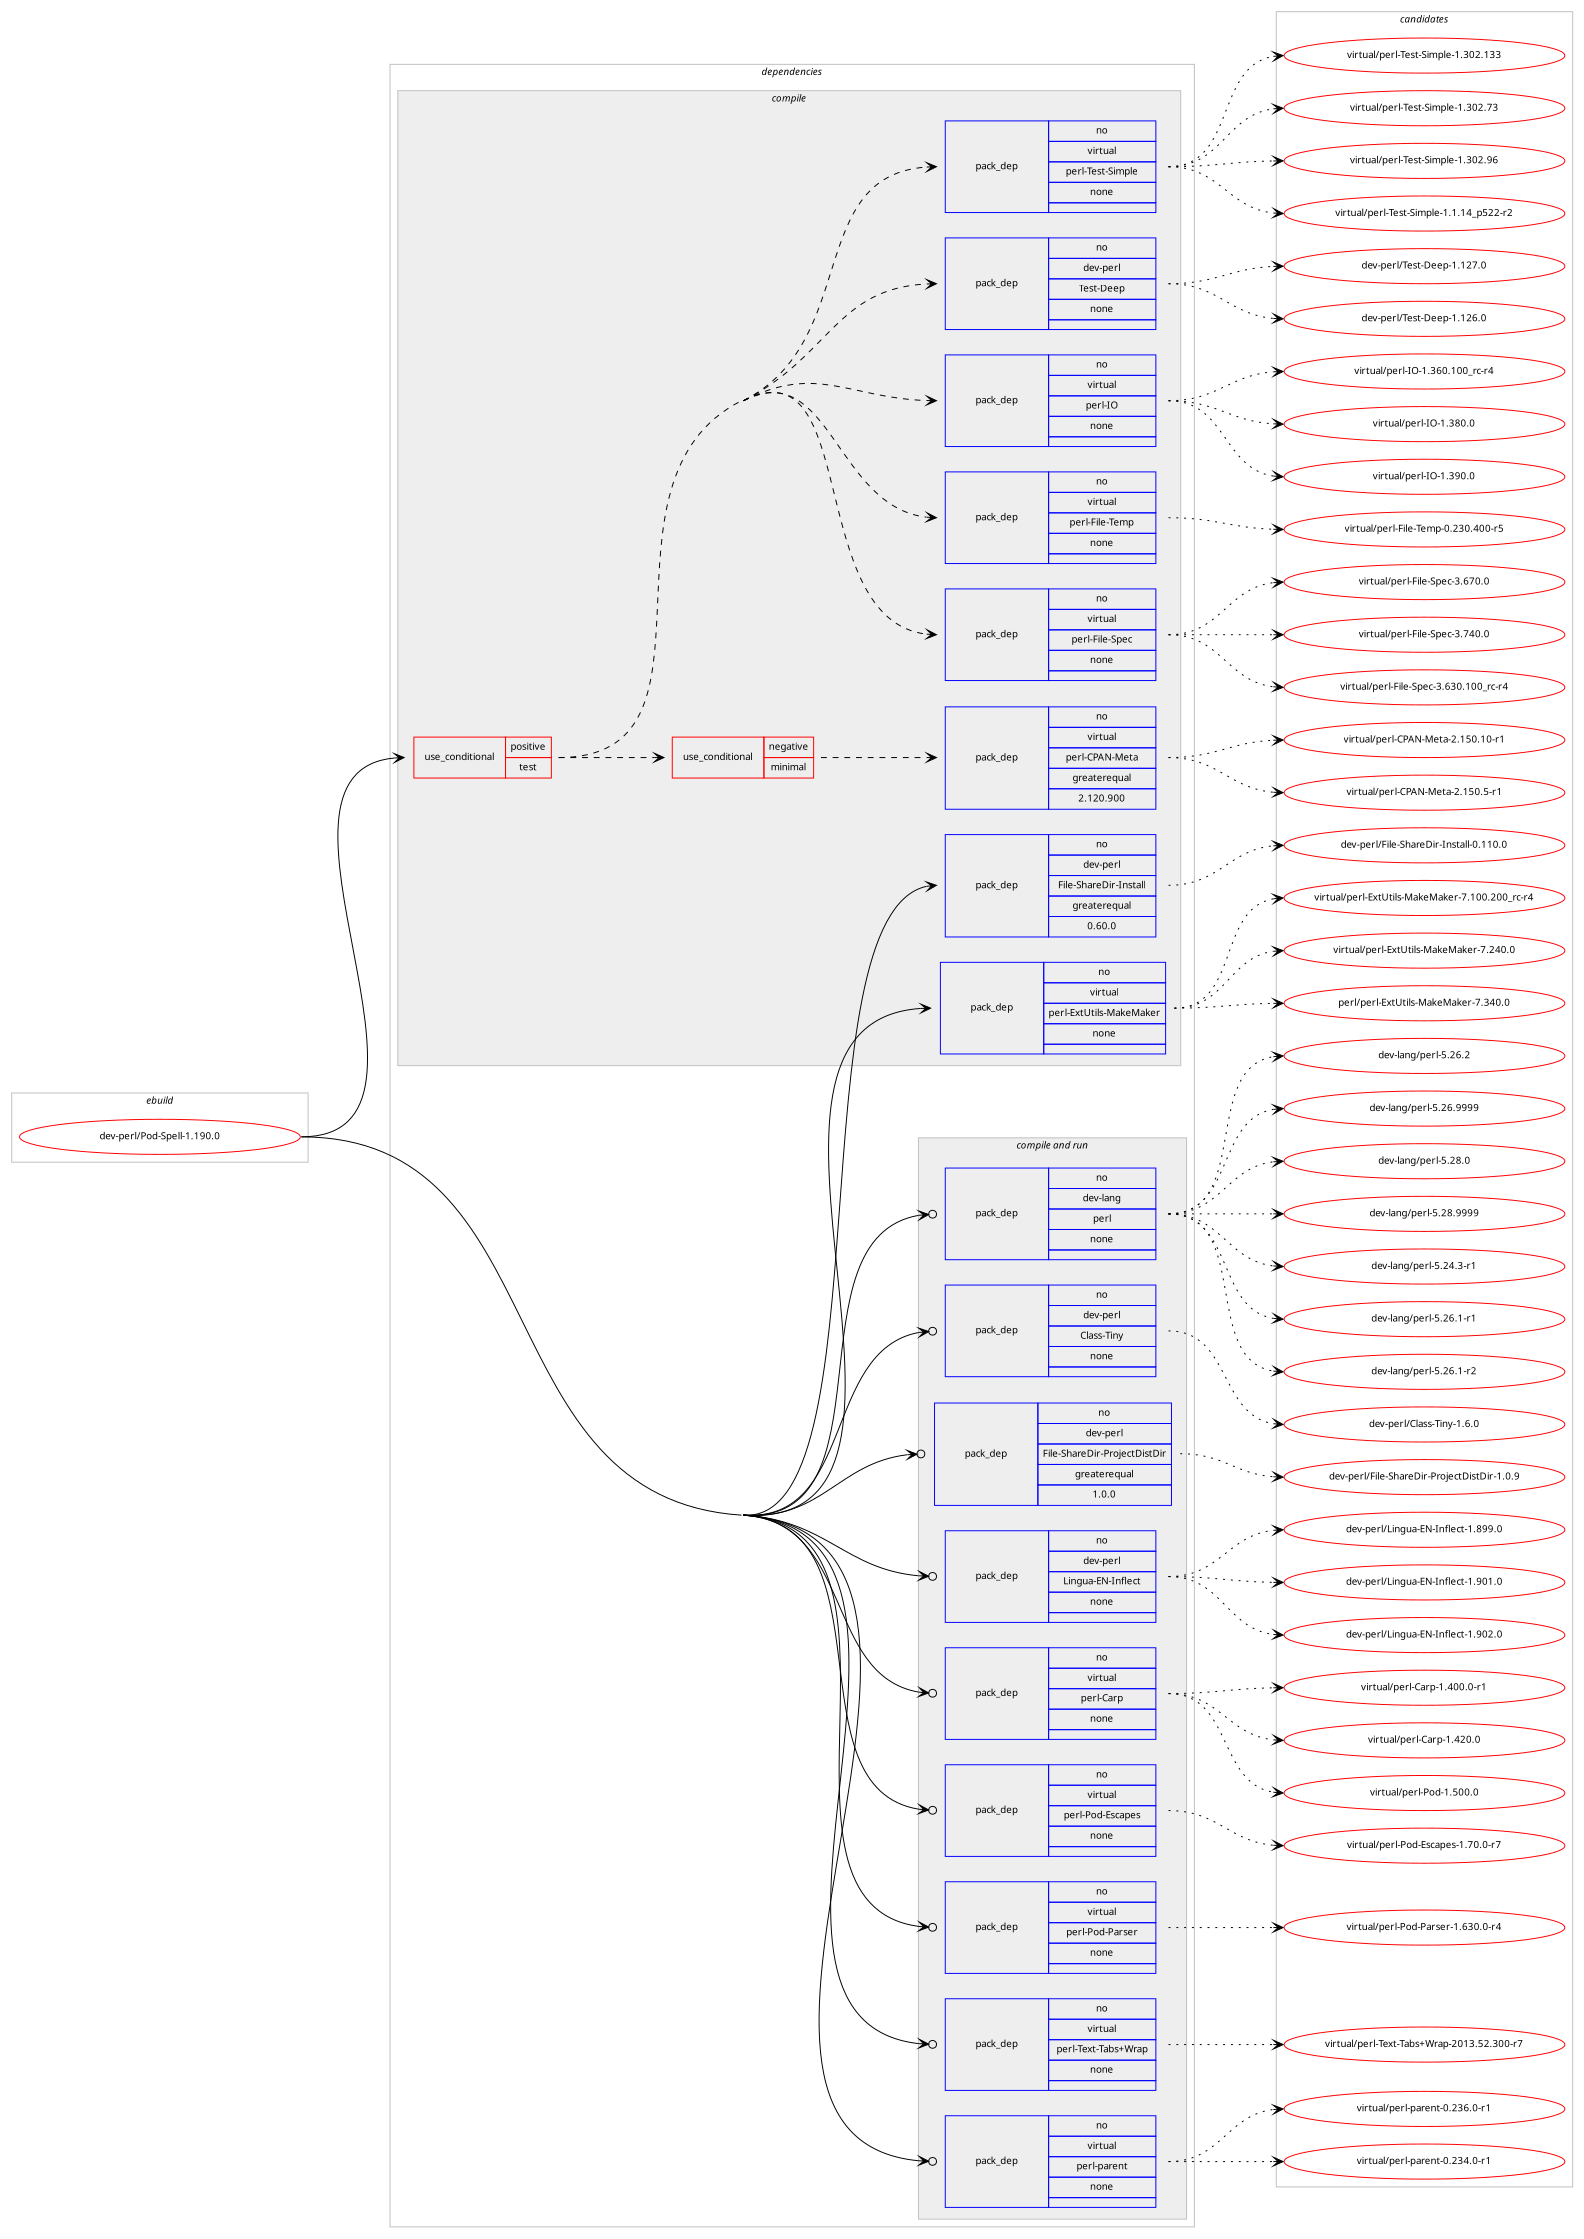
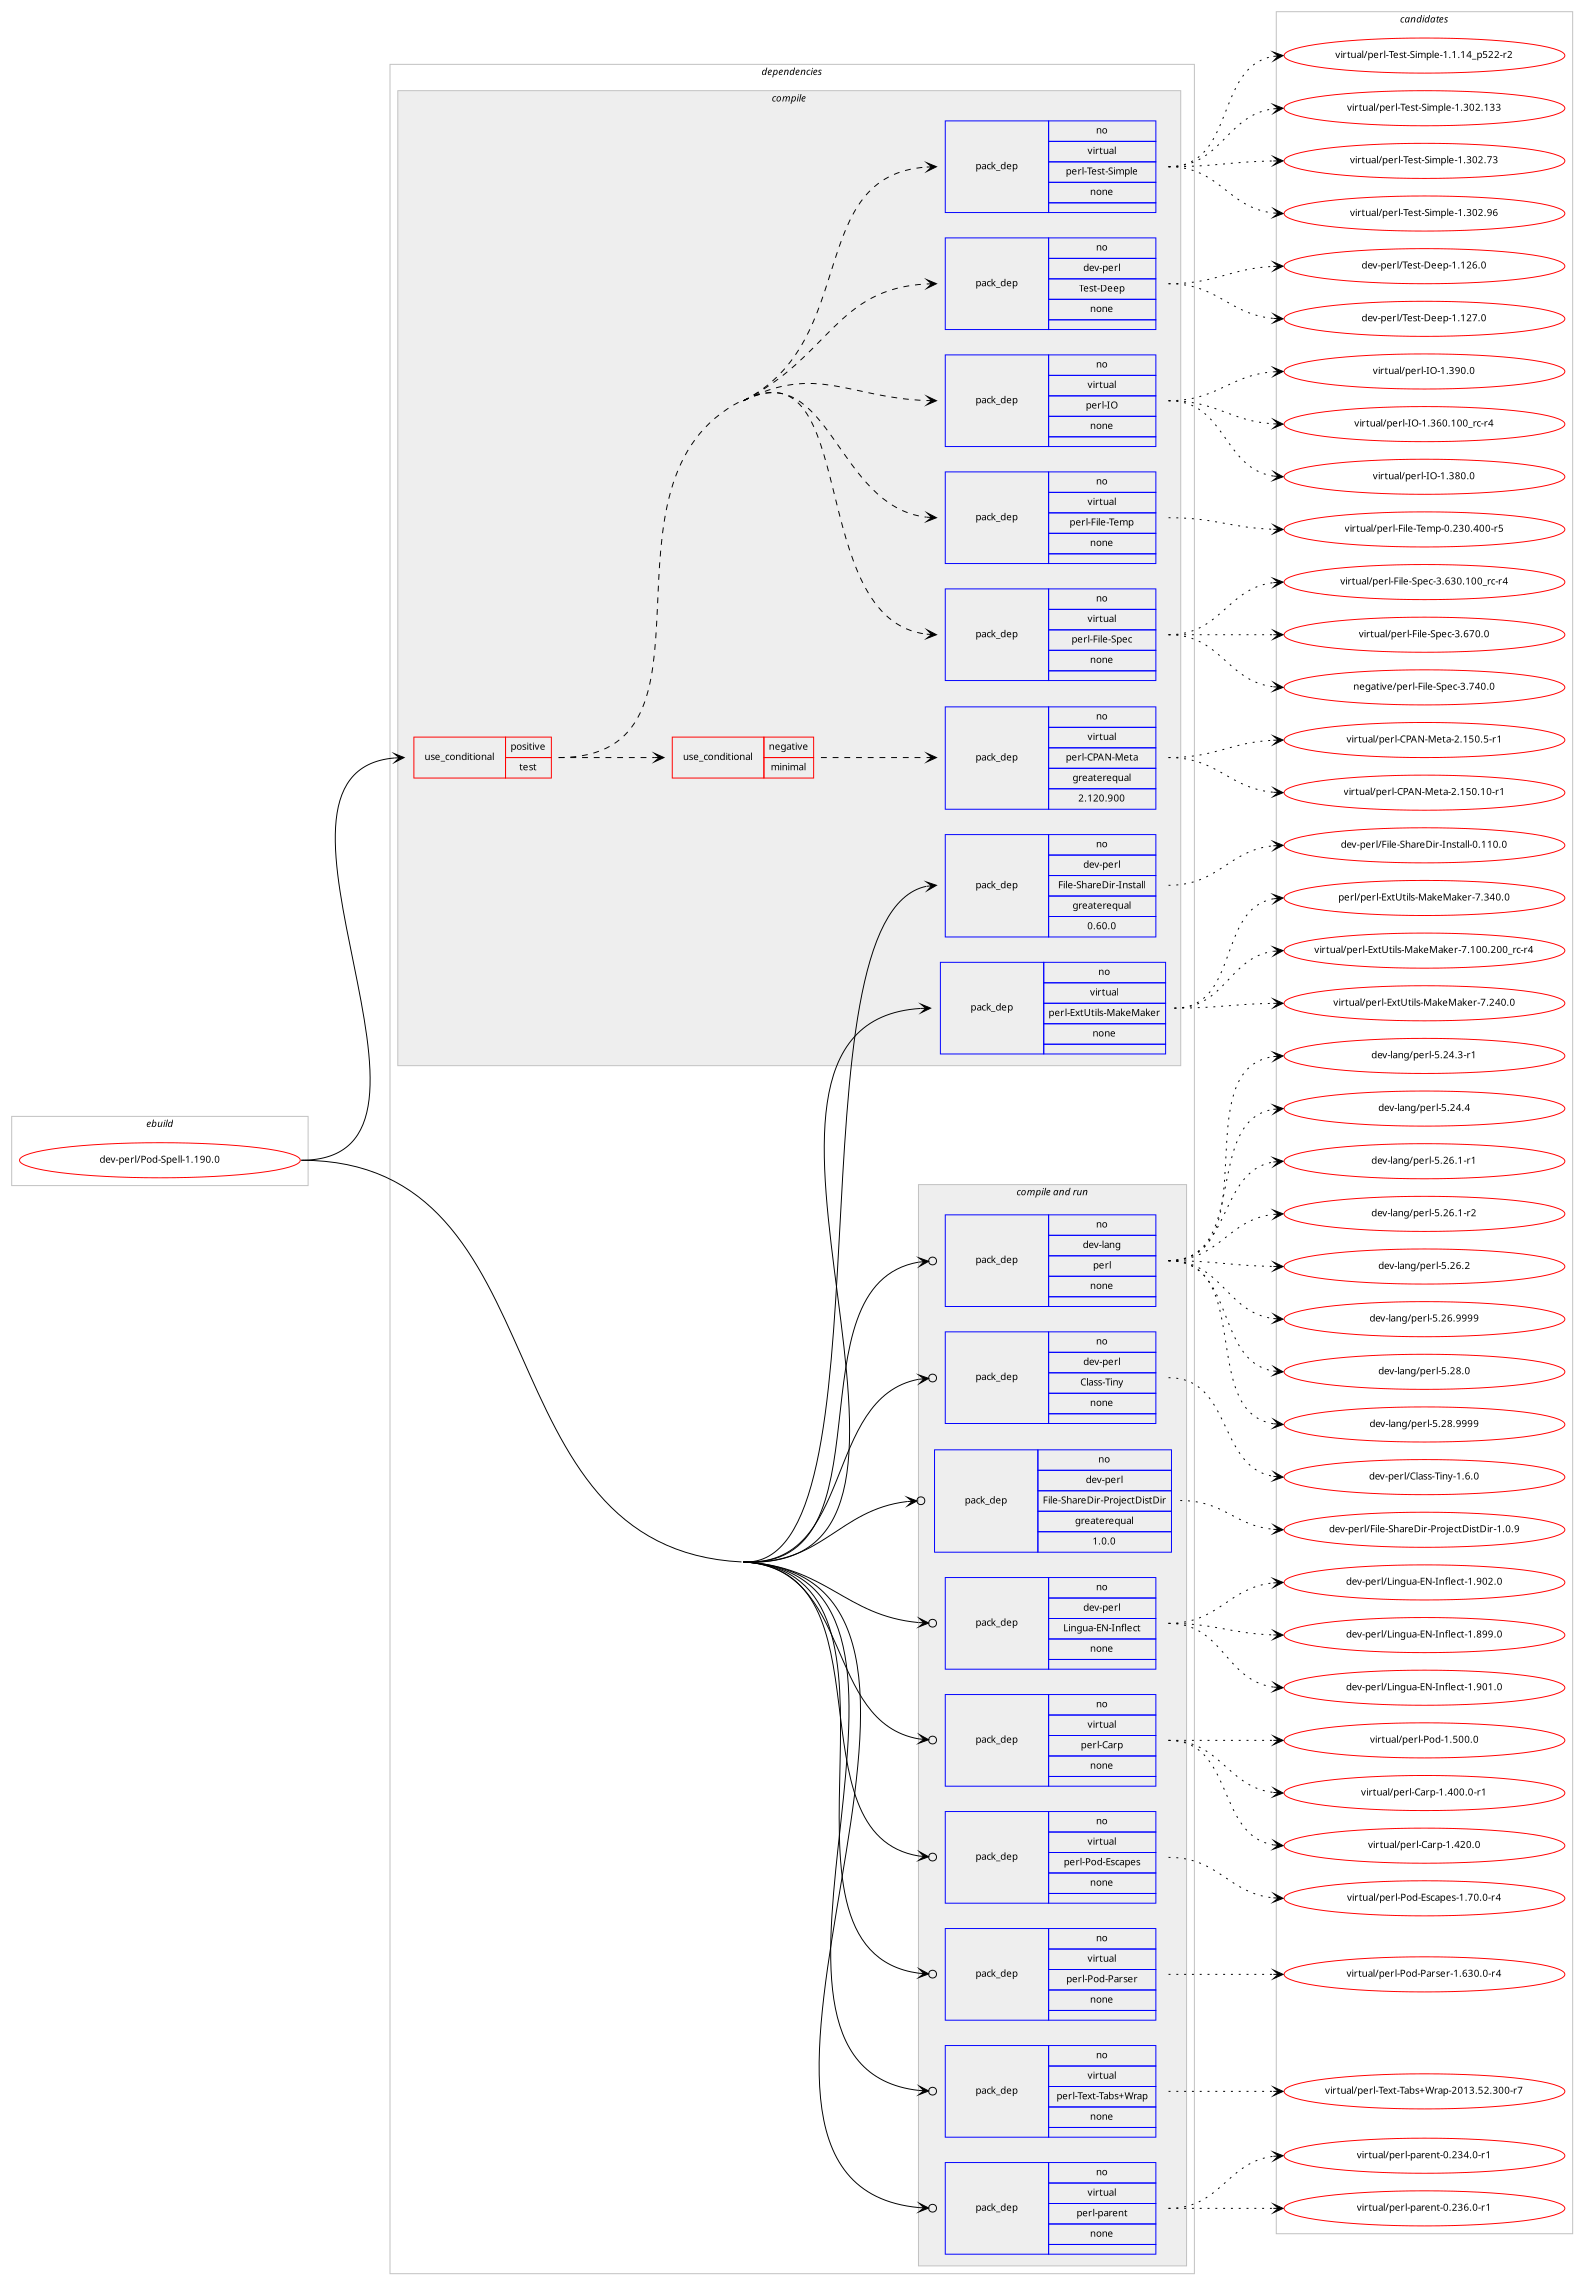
(1424, 635) -> (1424, 687)
none -> (1424, 1109)
(1424, 1846) -> (1424, 1898)
